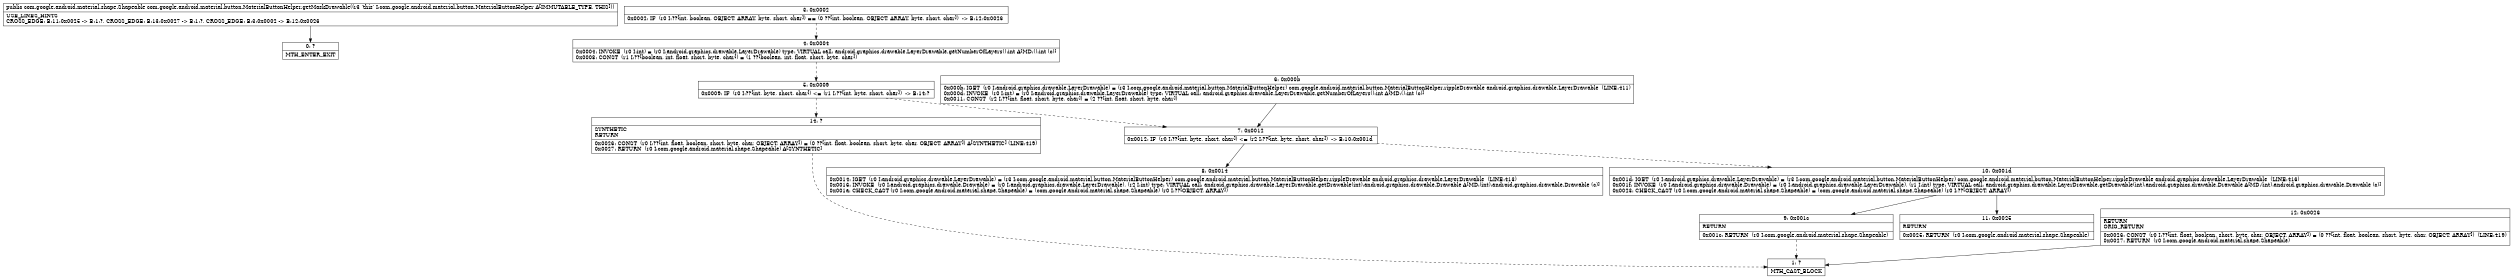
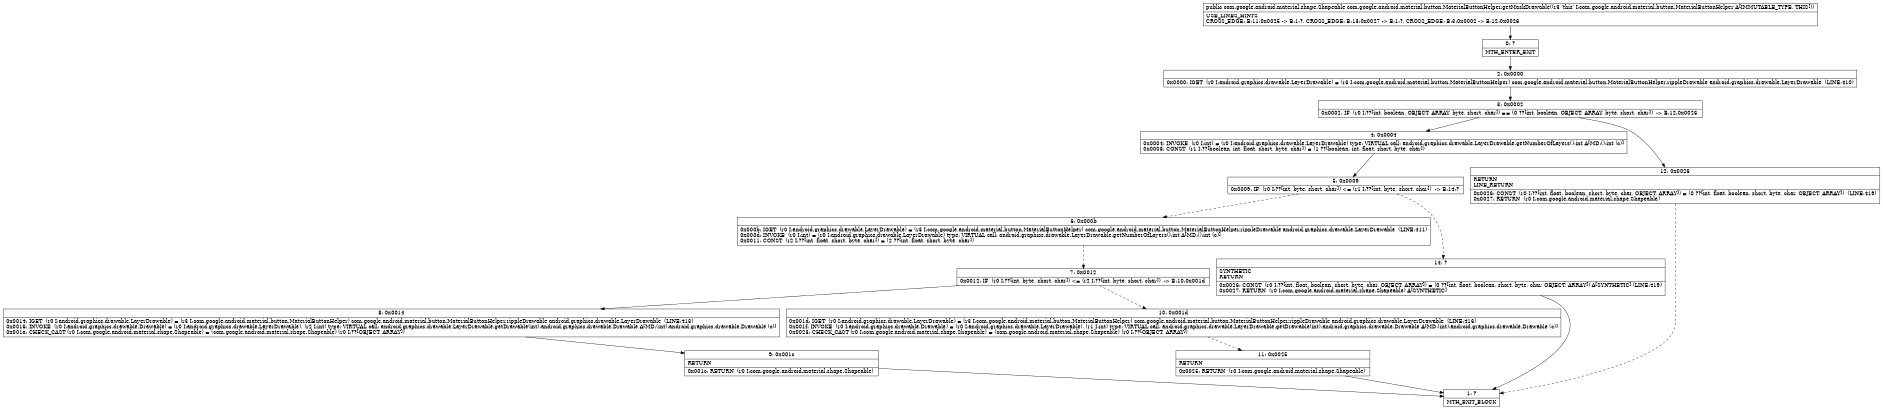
(816, 29) -> (1454, 124)
(816, 70) -> (1365, 164)
none -> (1510, 79)
(1024, 113) -> (1233, 205)
(1268, 114) -> (1084, 255)
none -> (1627, 129)
(1997, 203) -> (1223, 343)
(1896, 204) -> (603, 345)
(2124, 227) -> (1494, 185)
(1796, 248) -> (1159, 382)
(1965, 255) -> (1653, 350)
(1268, 256) -> (1558, 349)
(1796, 271) -> (1472, 402)
none -> (1392, 384)
